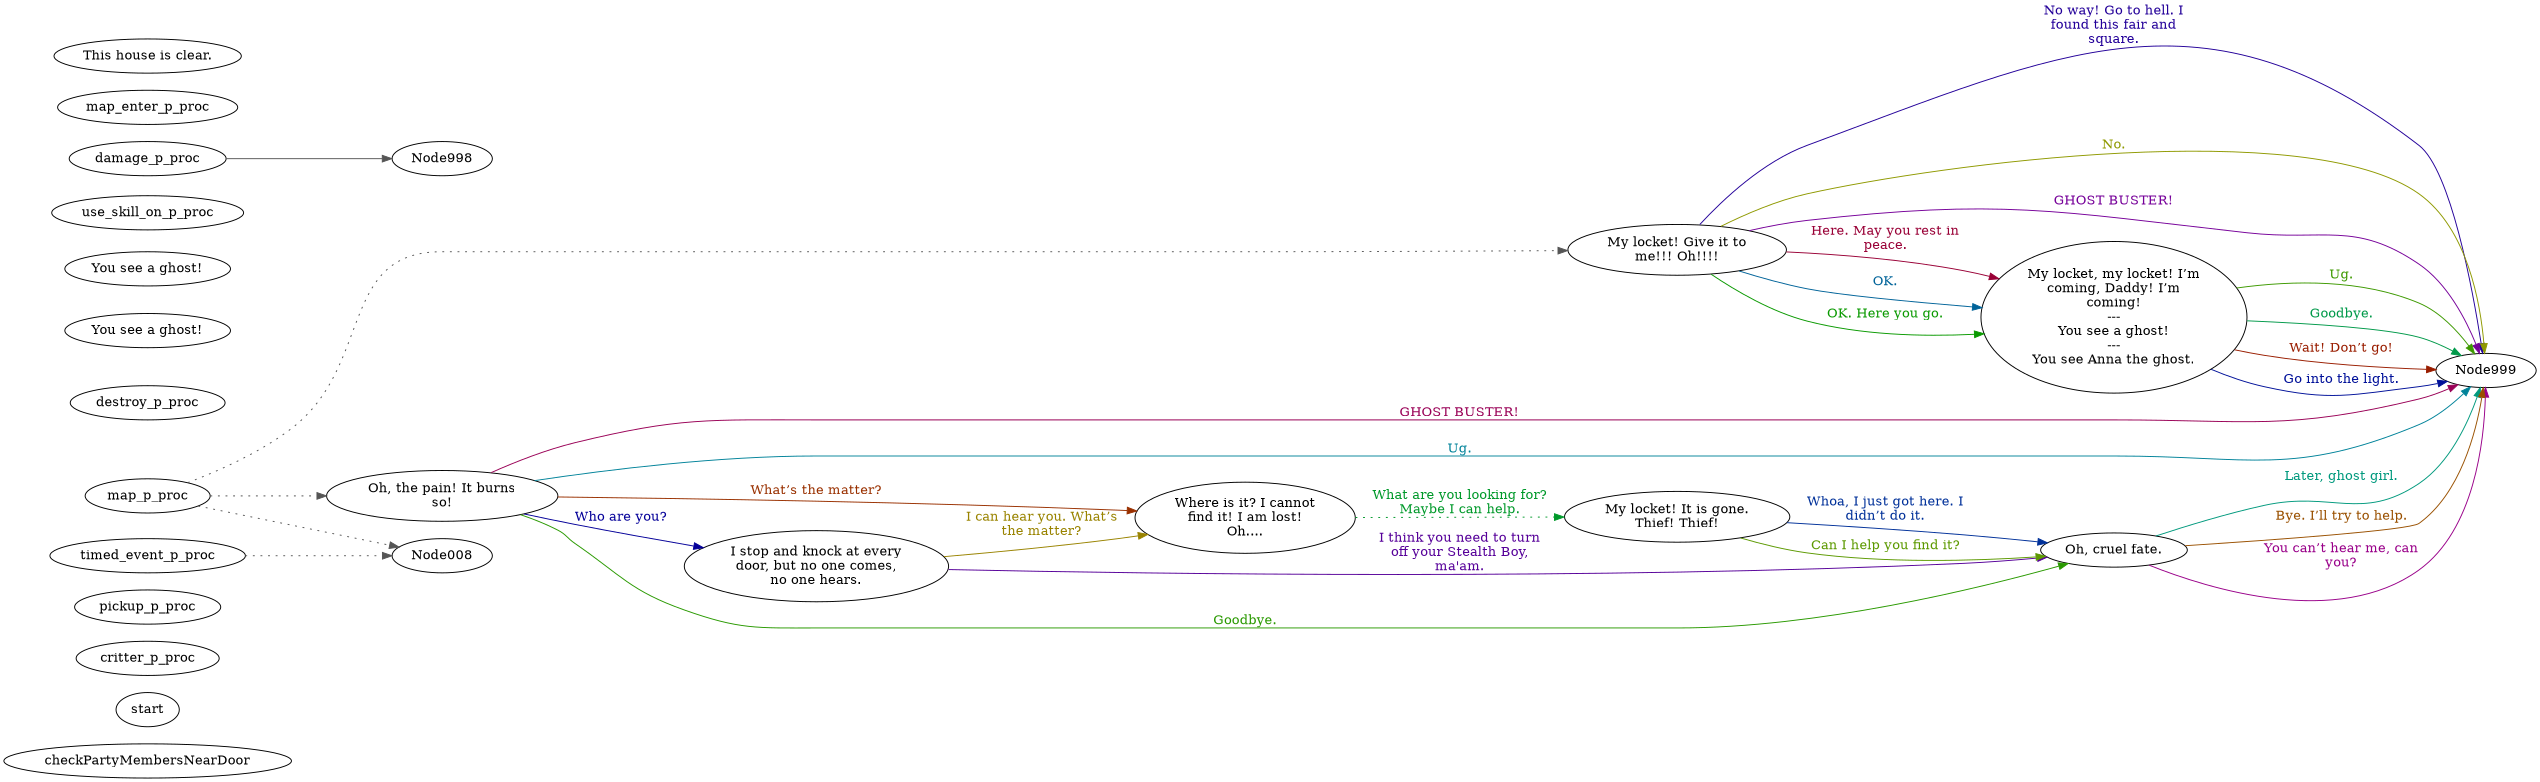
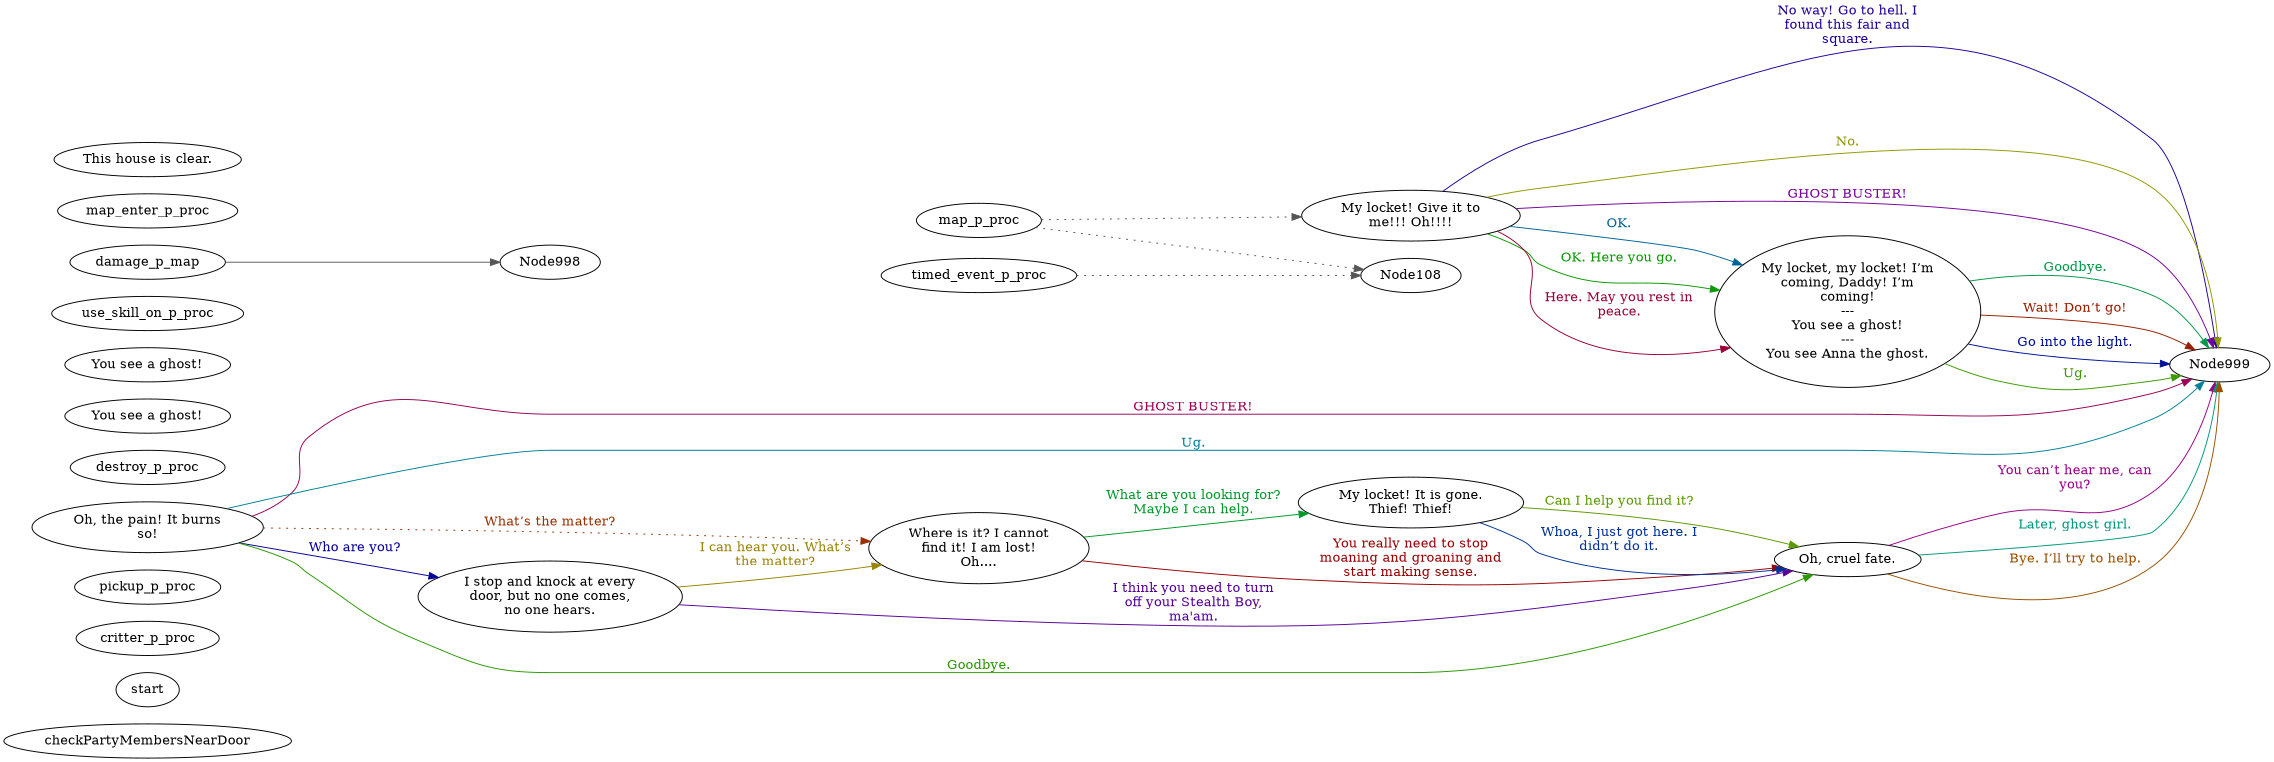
(148, 159) -> (148, 262)
(263, 496) -> none
(843, 502) -> (562, 532)
(1455, 517) -> (1191, 526)
(442, 556) -> (1411, 276)
none -> (1427, 584)
